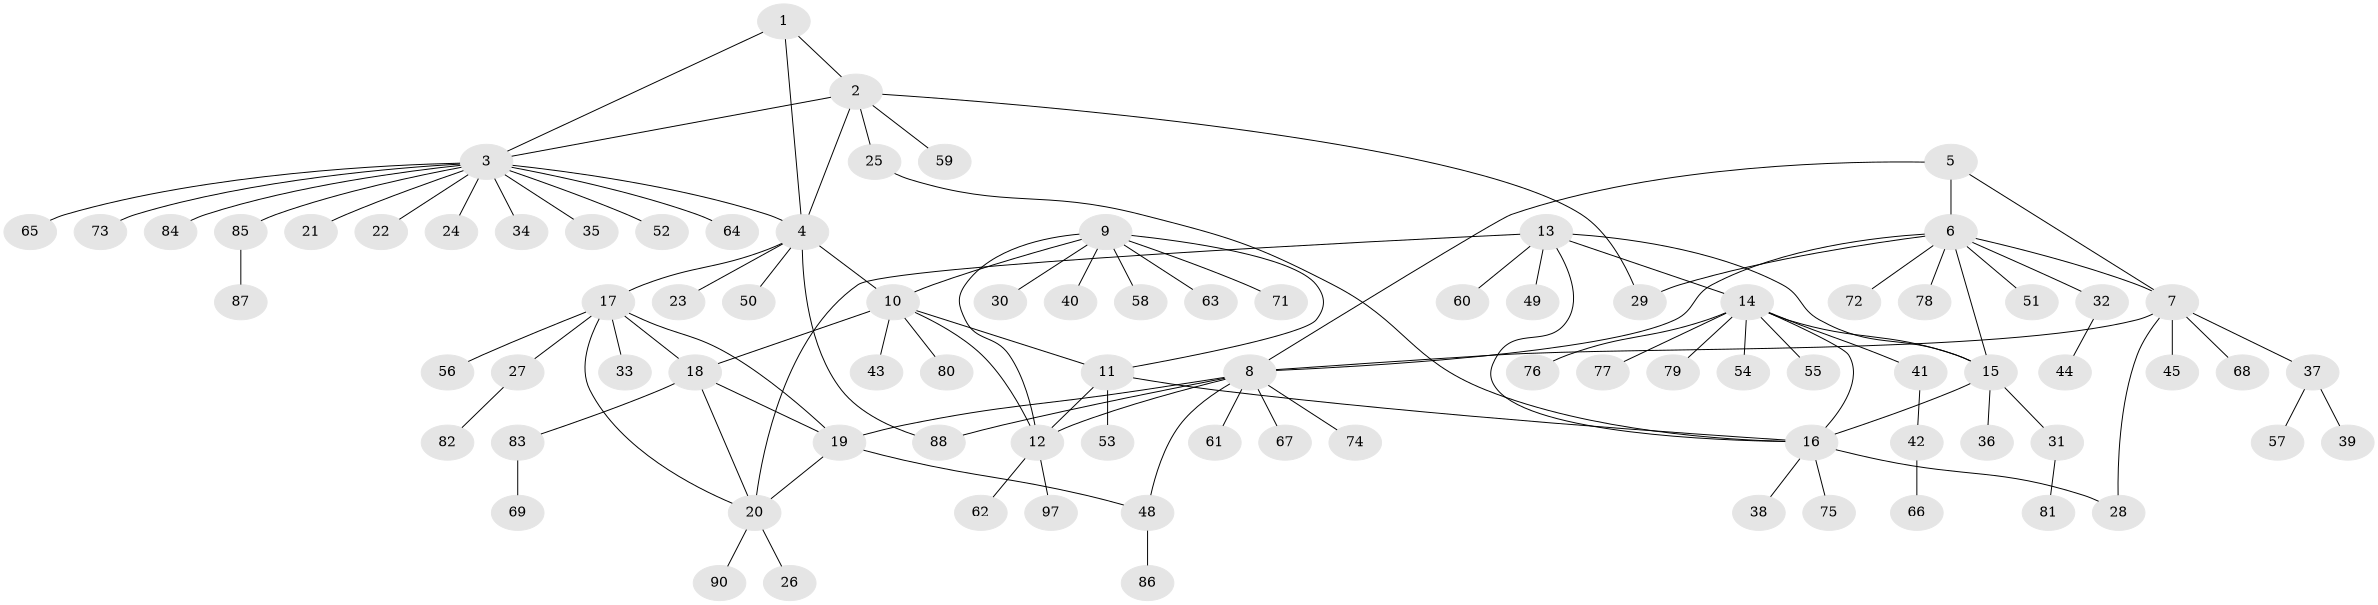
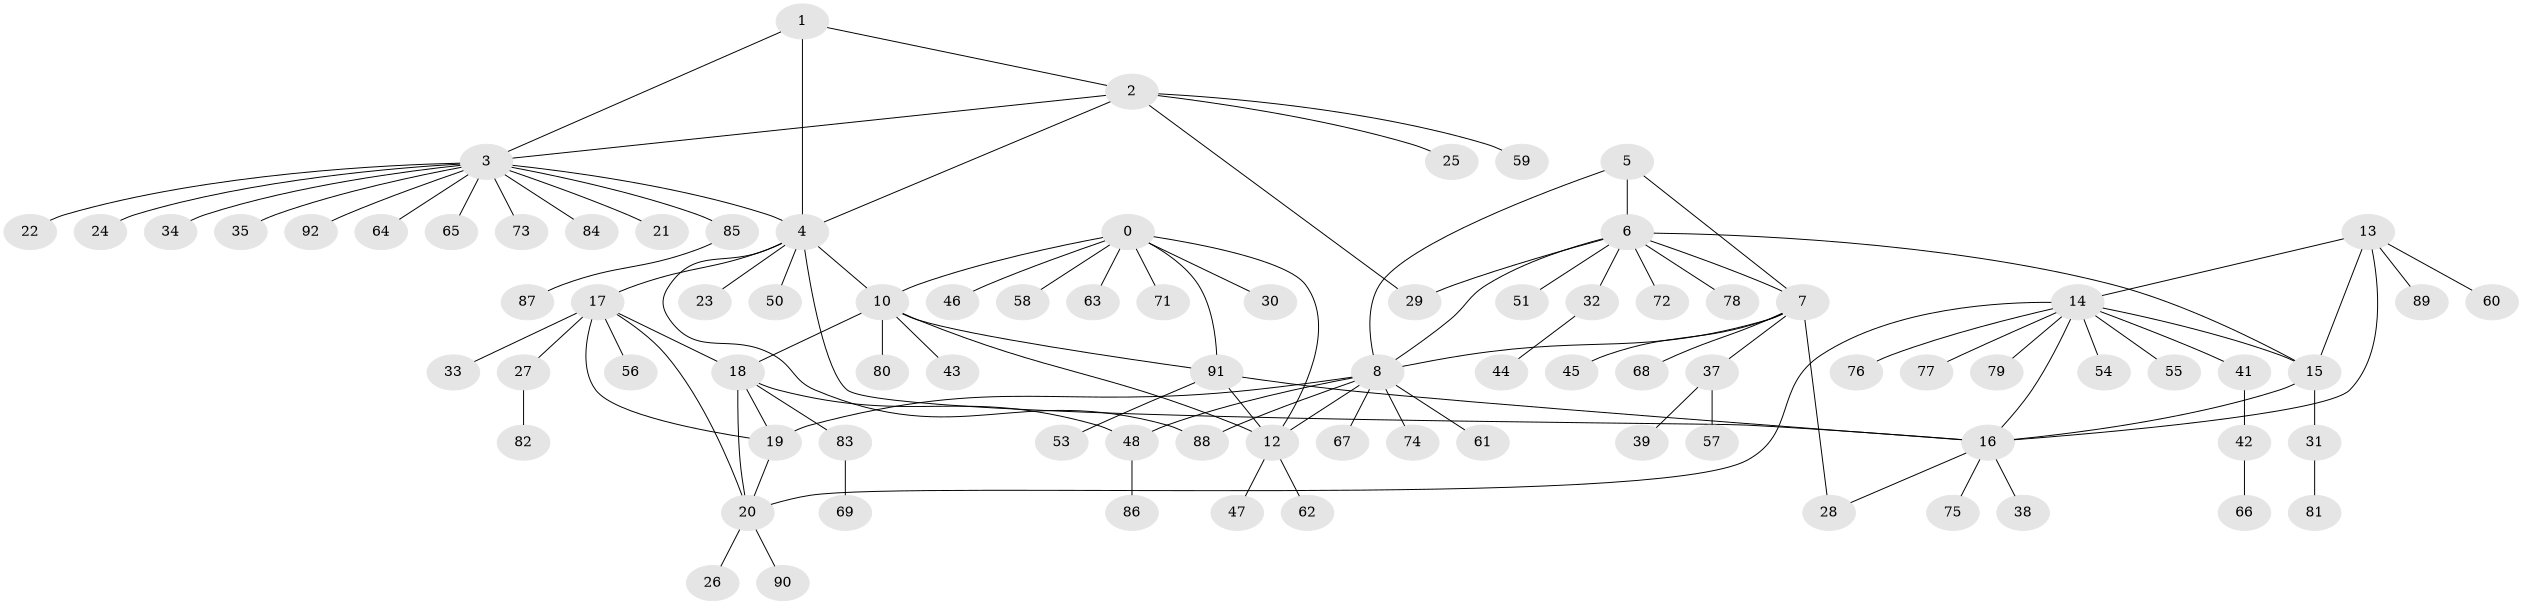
(662, 232) -> (311, 232)
(1106, 232) -> (1128, 232)
(1046, 262) -> (1445, 489)
(1348, 294) -> (1330, 419)
(1071, 302) -> (953, 302)
(1533, 302) -> (2422, 302)
(1108, 372) -> (1217, 372)
(1987, 443) -> none
(994, 477) -> (936, 406)
(1051, 513) -> (1237, 513)
